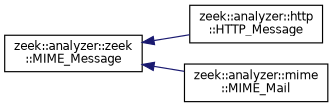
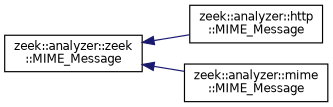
(256, 24) -> (256, 24)
(256, 83) -> (256, 83)
